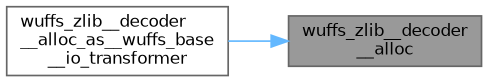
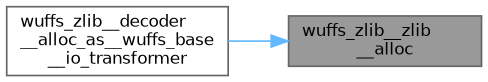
(385, 41) -> (385, 41)
